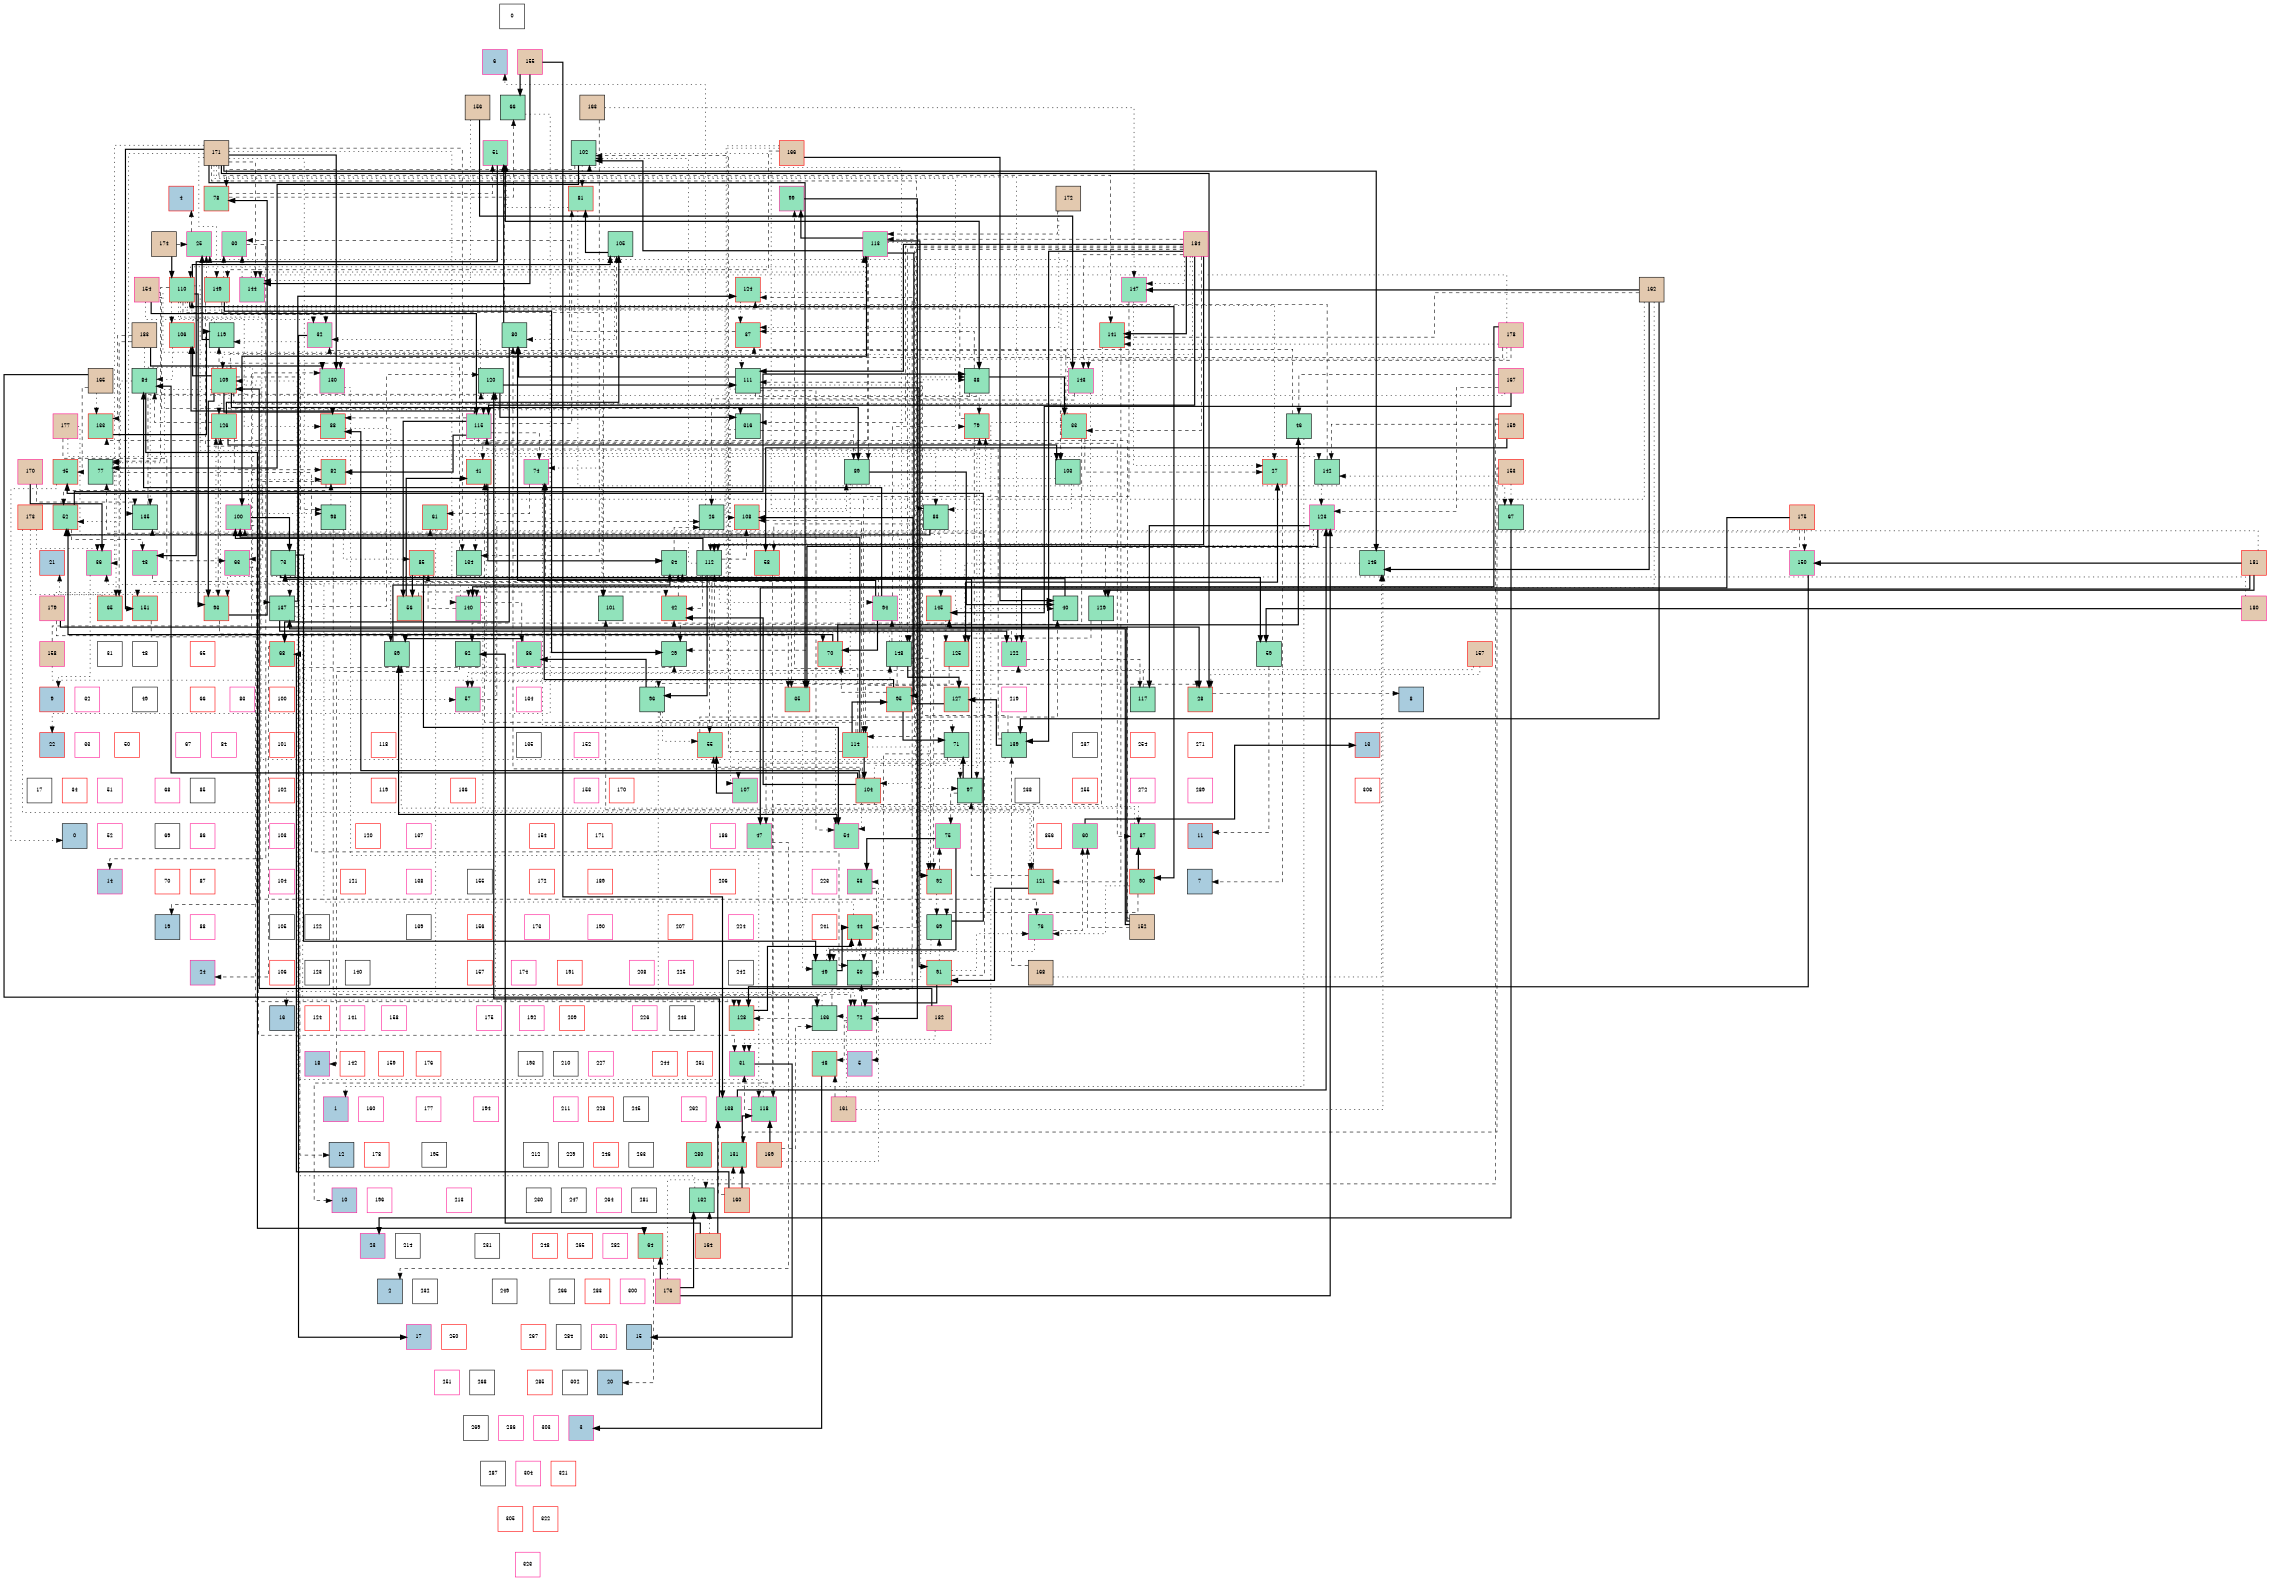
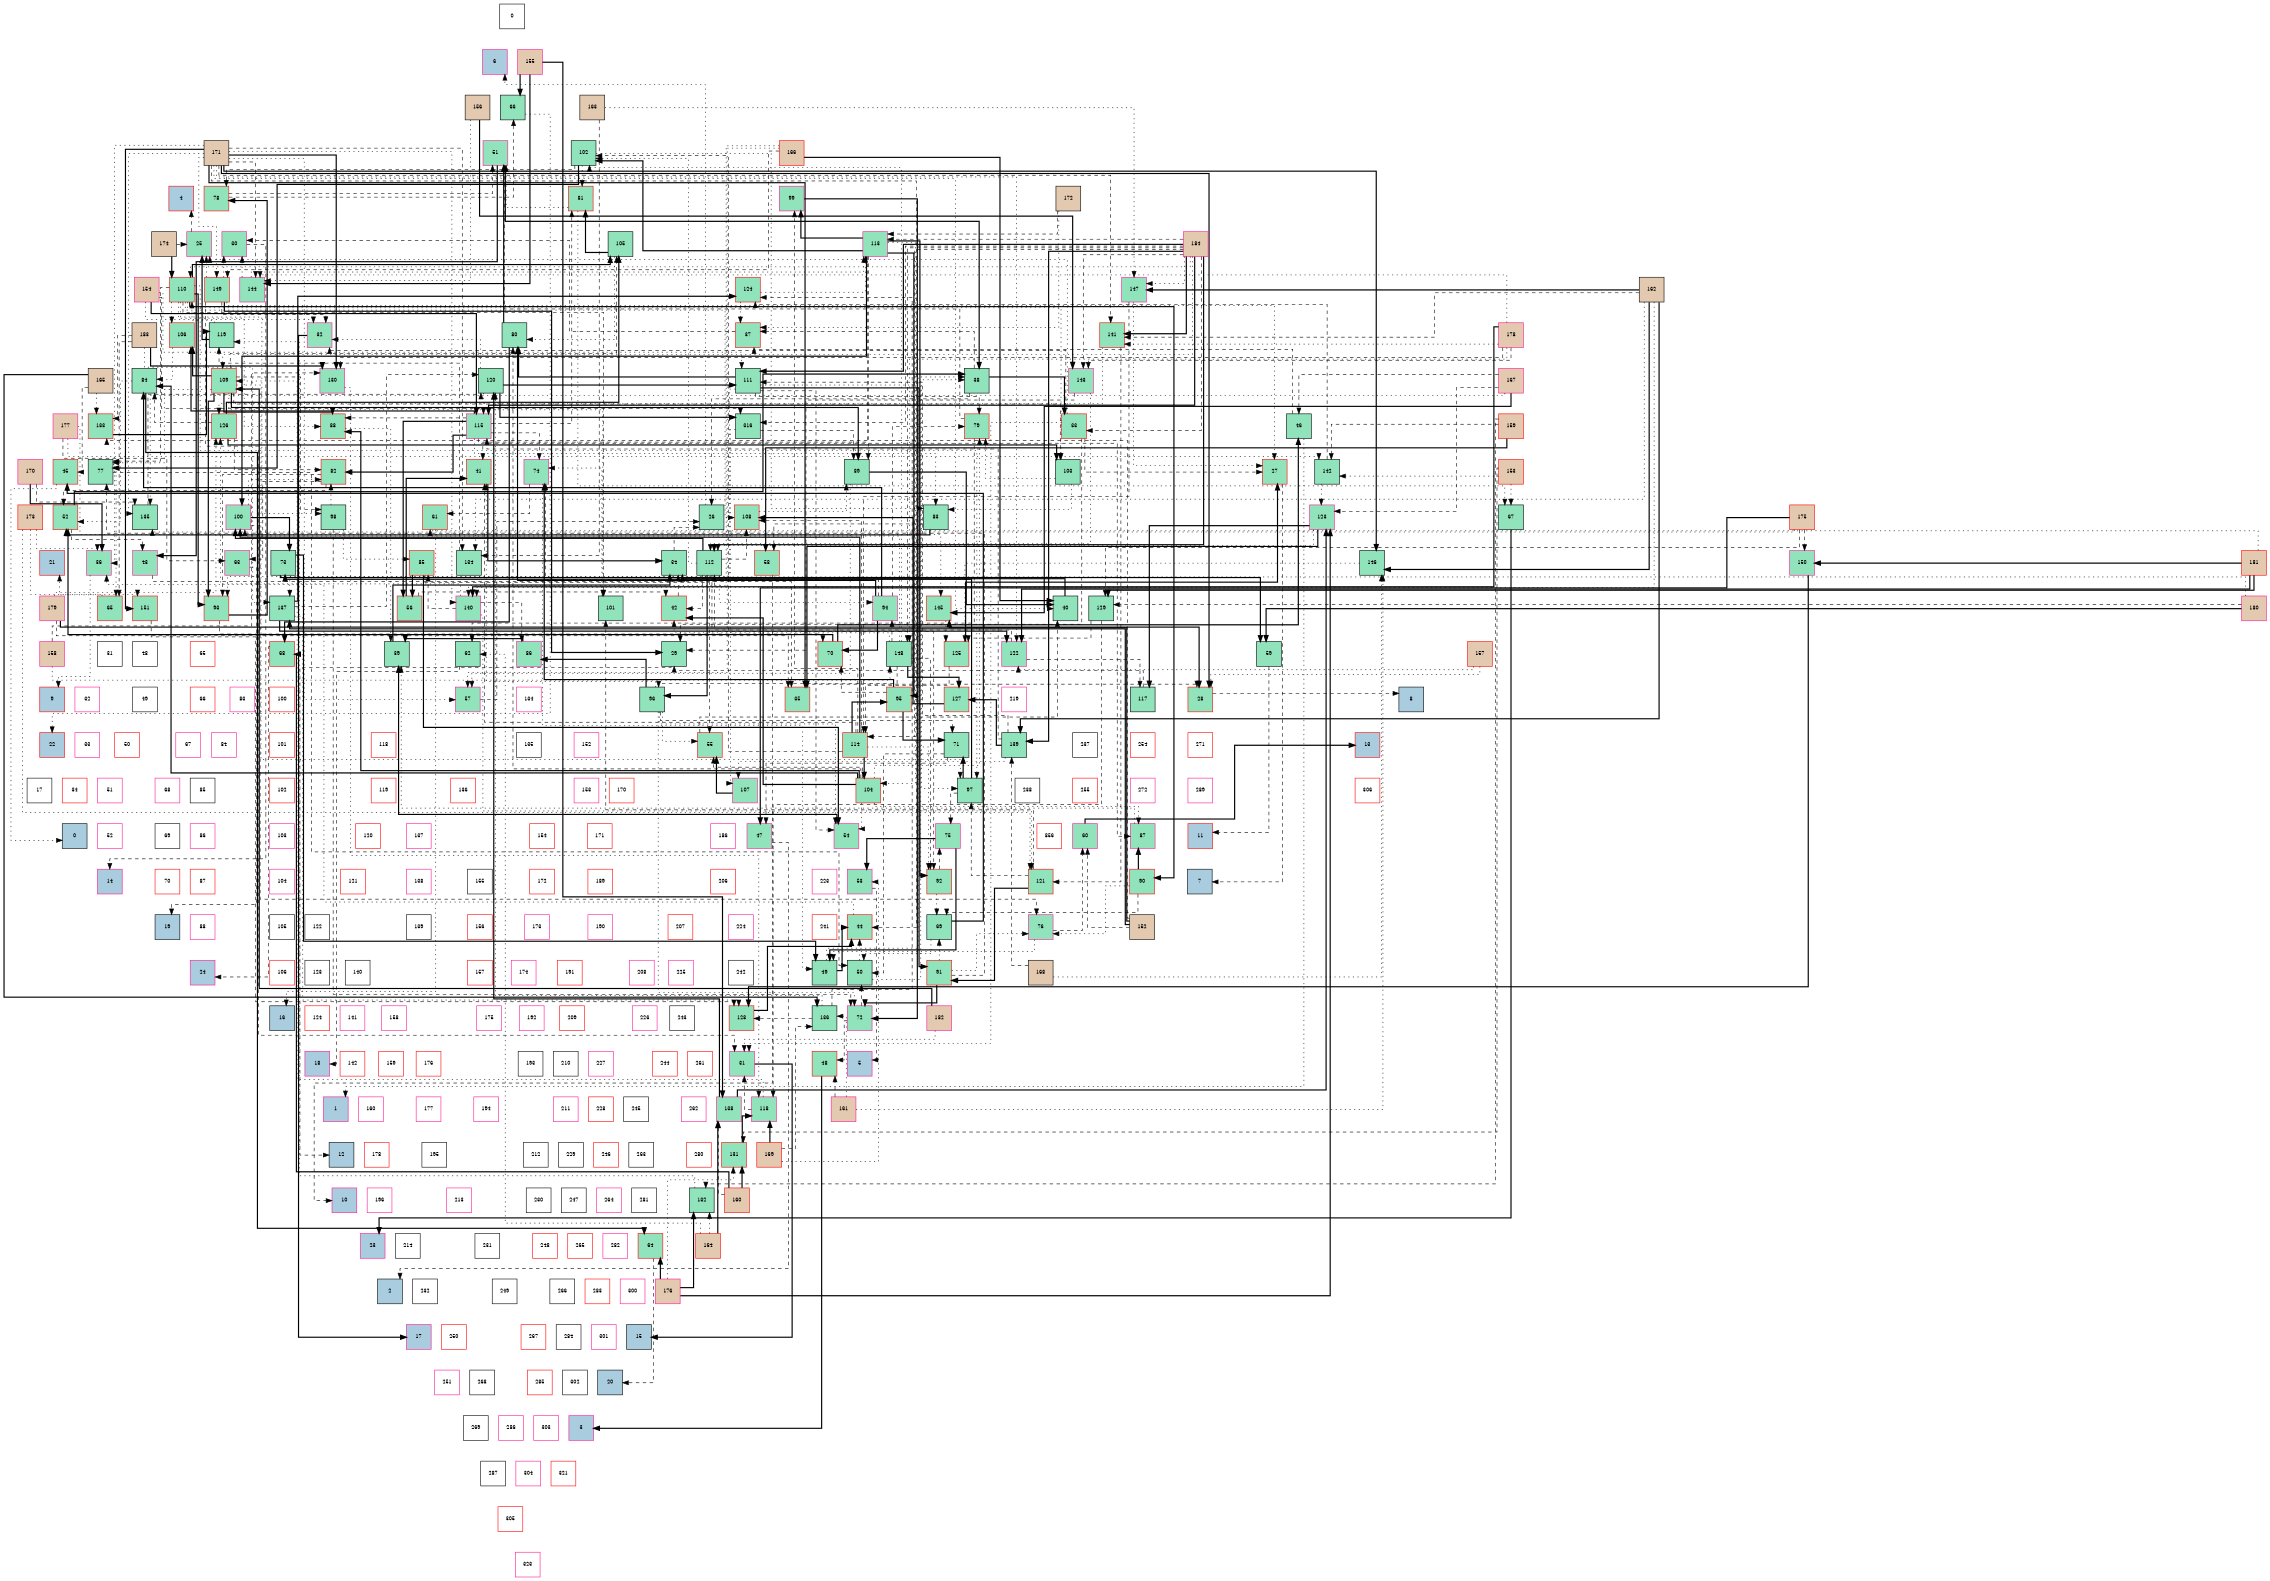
(218, 514) -> (223, 483)
none -> (1680, 605)
(505, 1052) -> (505, 1052)
(699, 1155) -> (699, 1155)
(546, 1519) -> none
